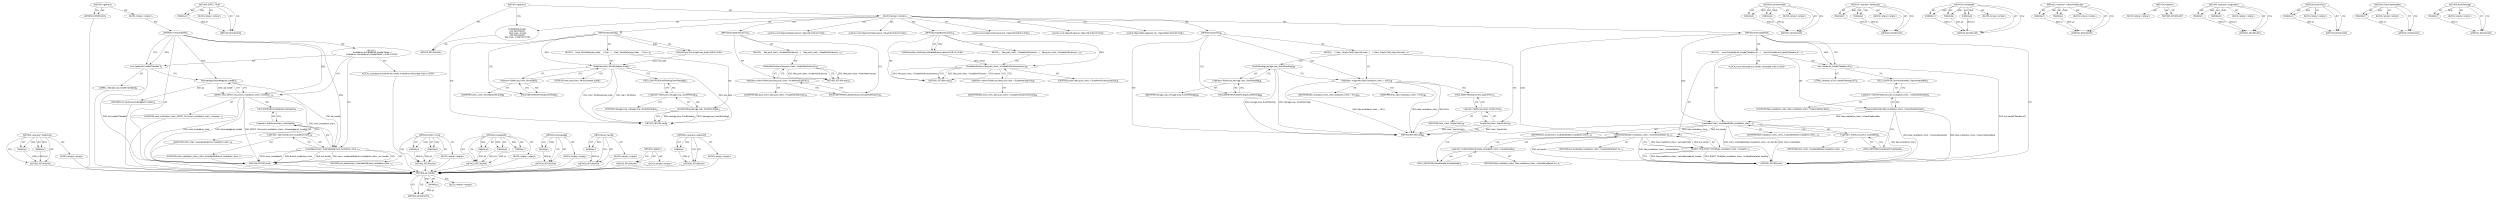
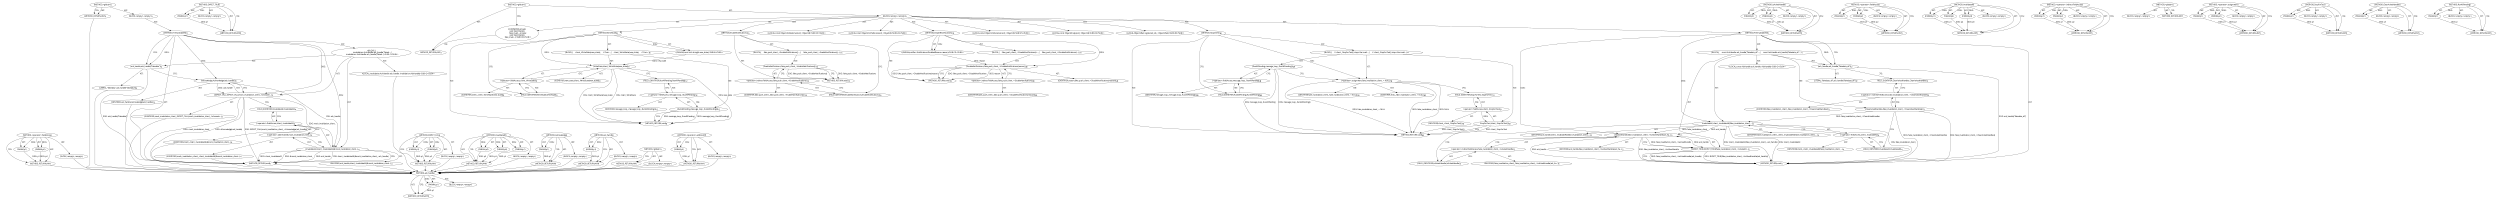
(201, 88) -> (201, 88)
